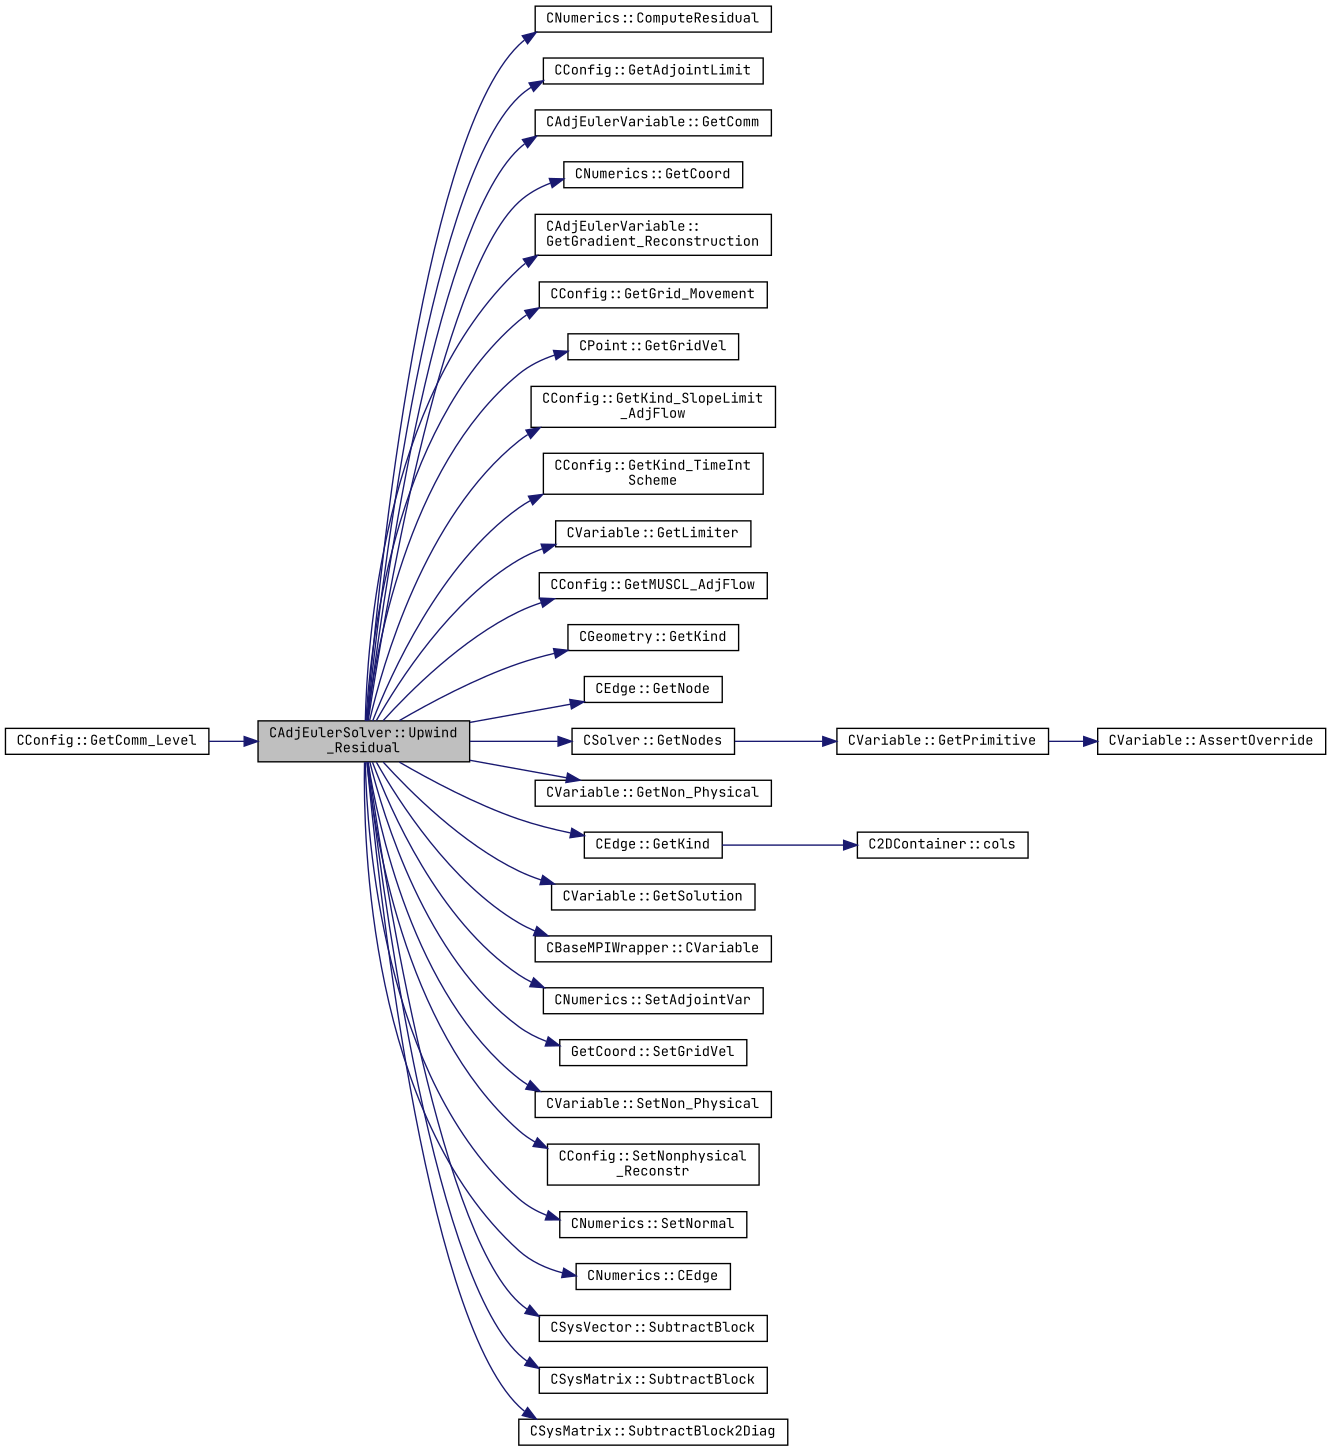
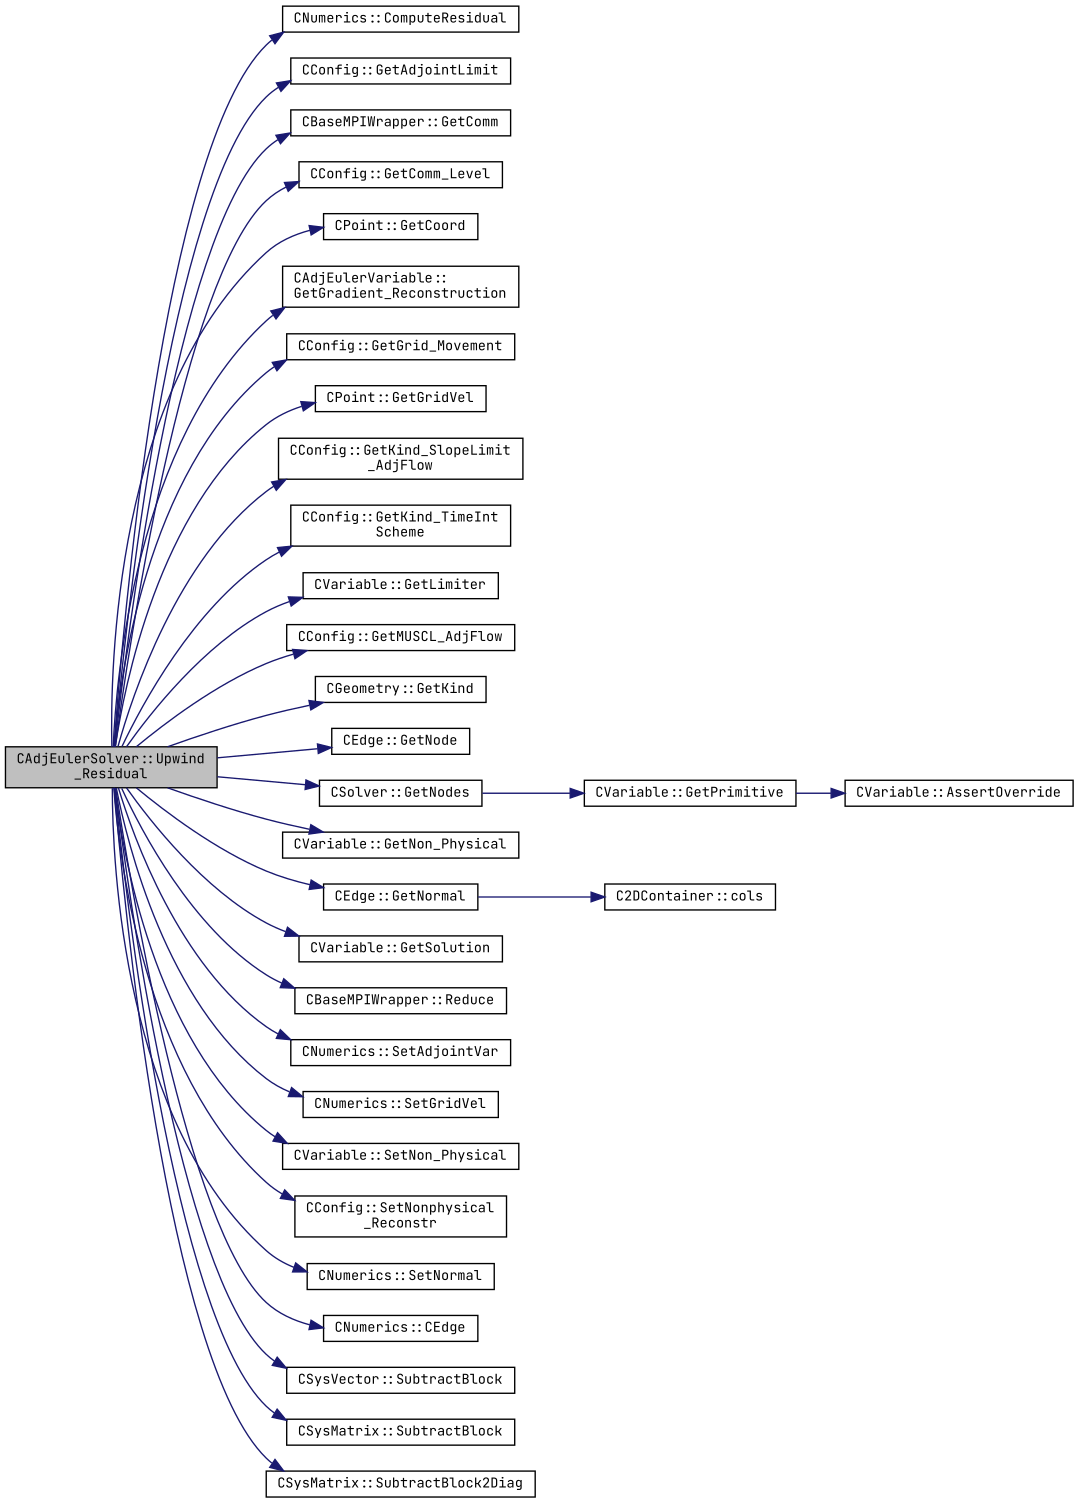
(653, 123) -> (401, 123)
(653, 175) -> (401, 227)
(226, 741) -> (168, 453)
(653, 845) -> (401, 897)
(653, 949) -> (401, 1001)
(653, 1053) -> (401, 1105)
